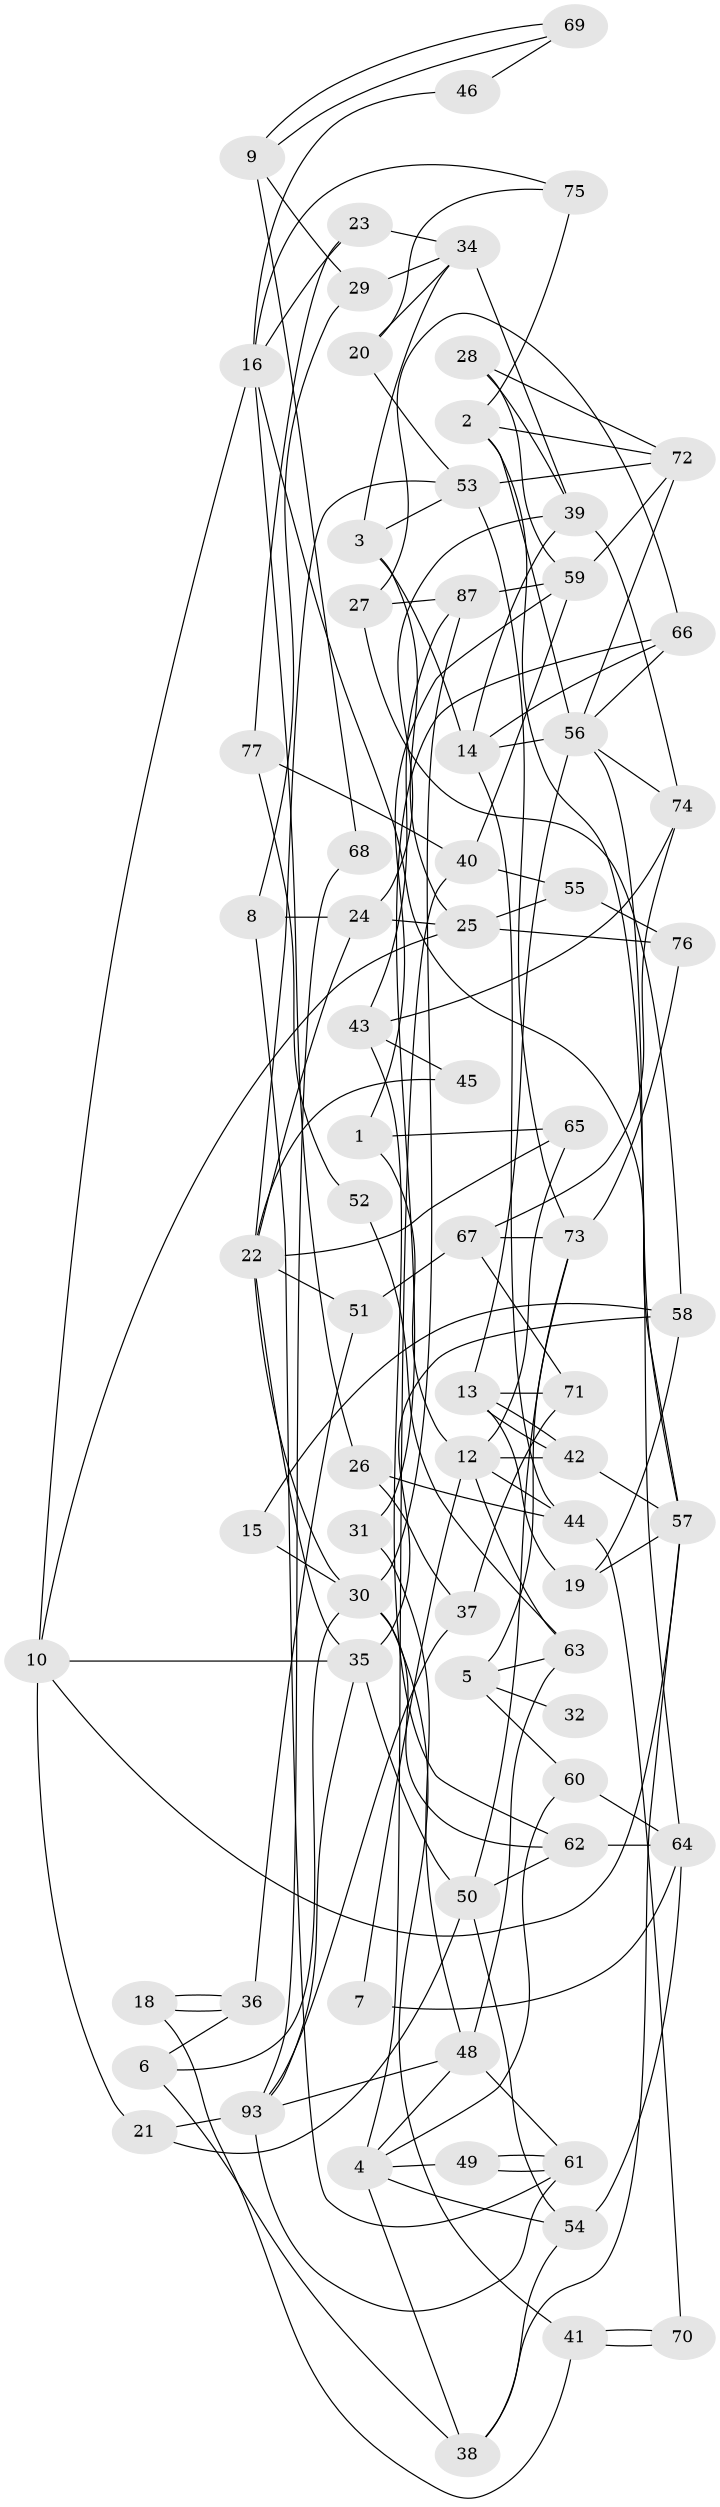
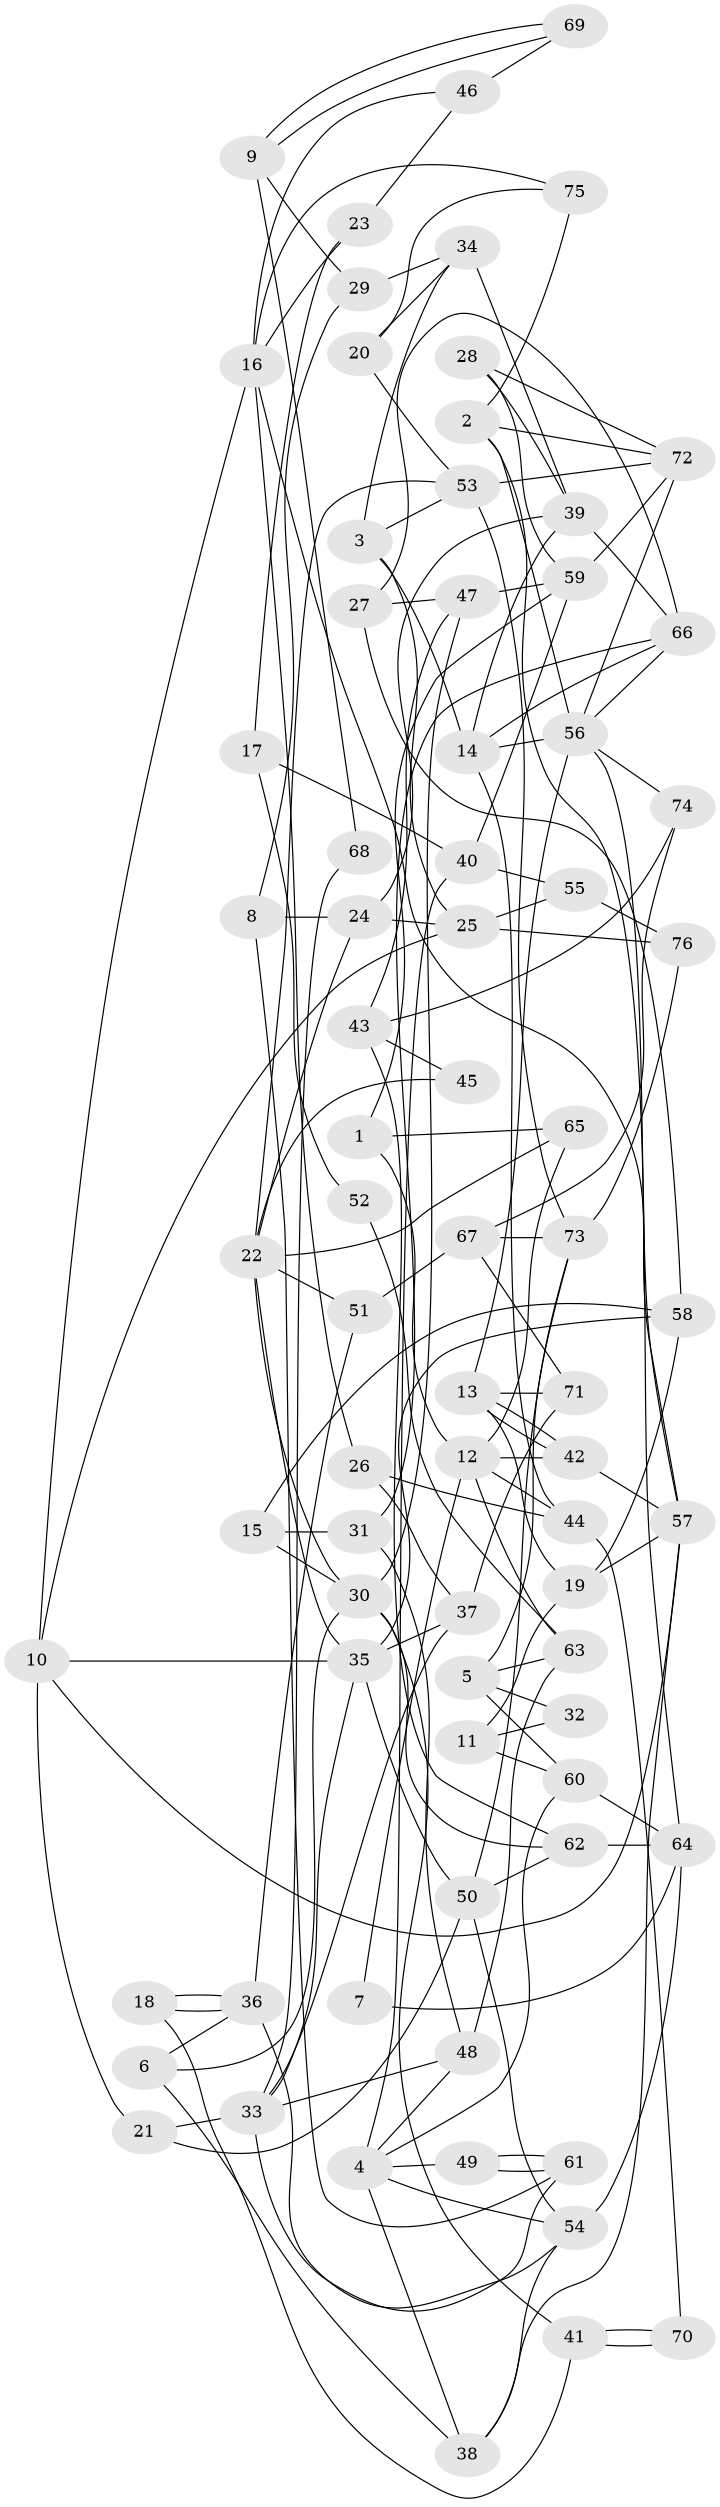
(409, 235) -> (416, 156)
(468, 597) -> (468, 597)
(650, 675) -> (629, 571)
(252, 752) -> (252, 752)
none -> (306, 1532)
none -> (411, 1638)
none -> (468, 1742)
(522, 2108) -> none
(252, 2113) -> (252, 2113)
none -> (293, 2228)
